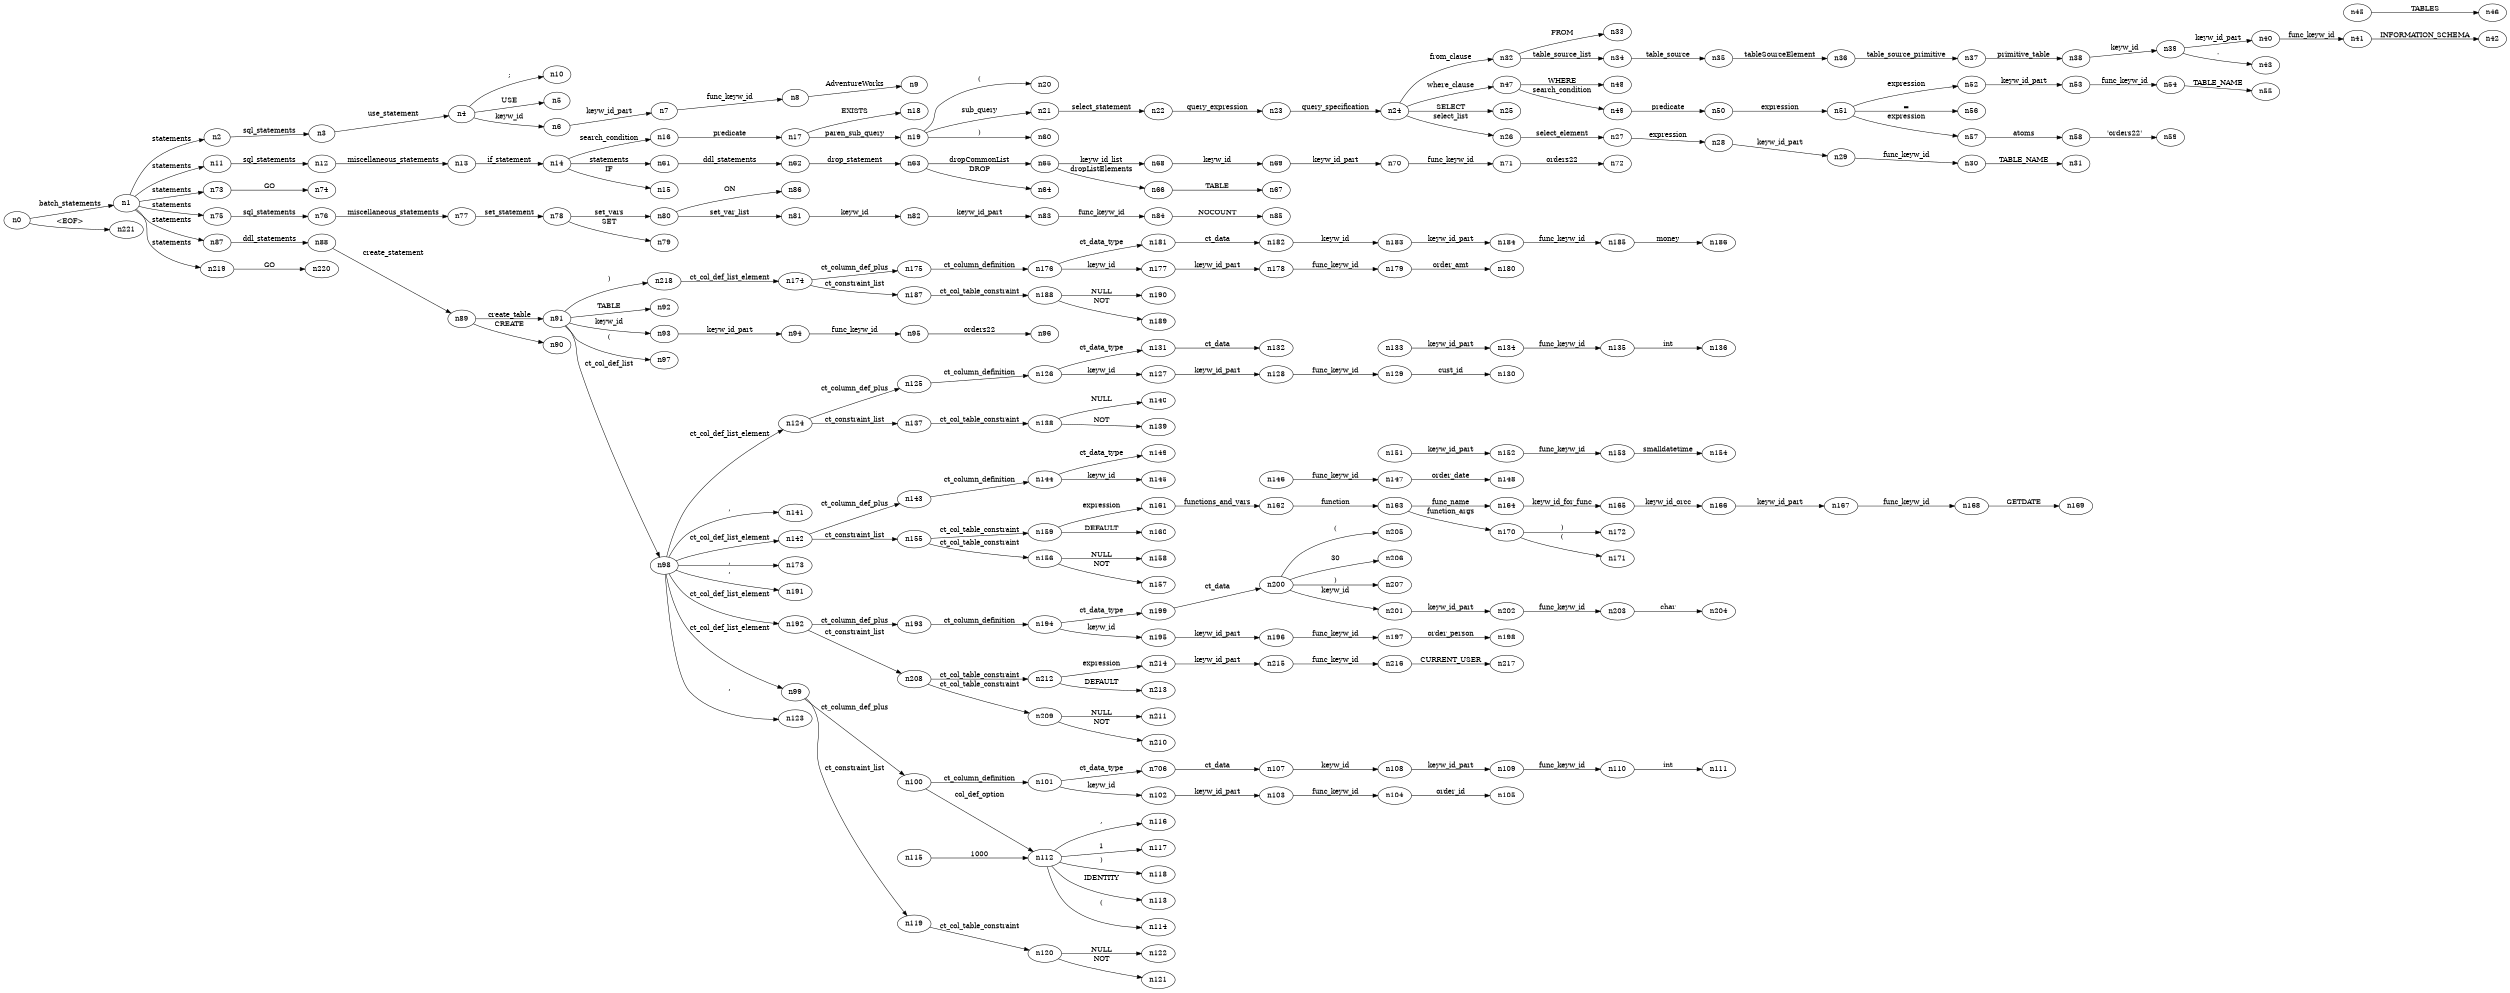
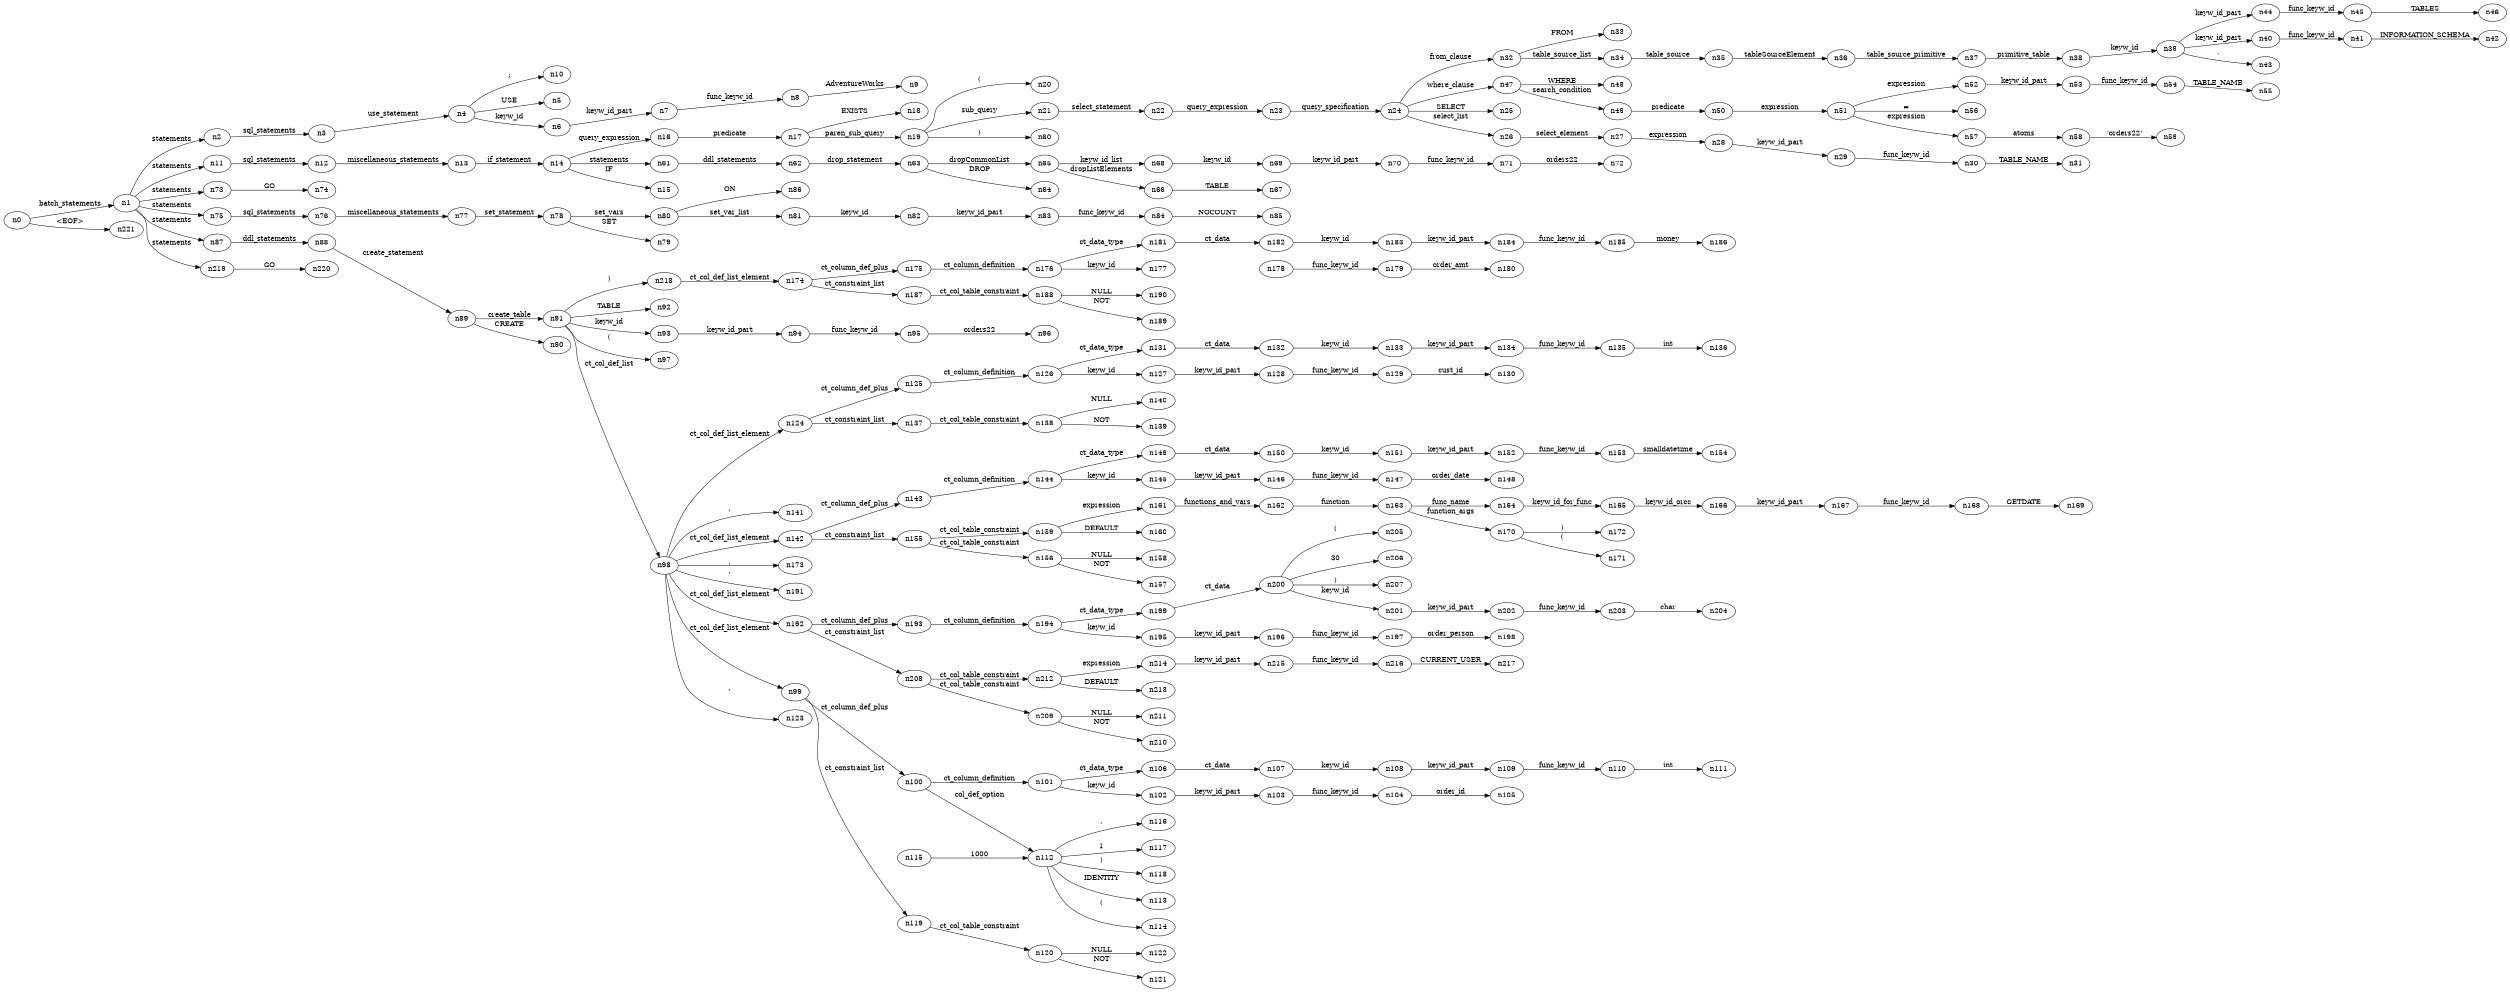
none -> (2266, 13)
(609, 138) -> (609, 138)
(1215, 269) -> none
none -> (1333, 348)
none -> (1276, 453)
none -> (1215, 480)
(1158, 769) -> (1158, 769)
